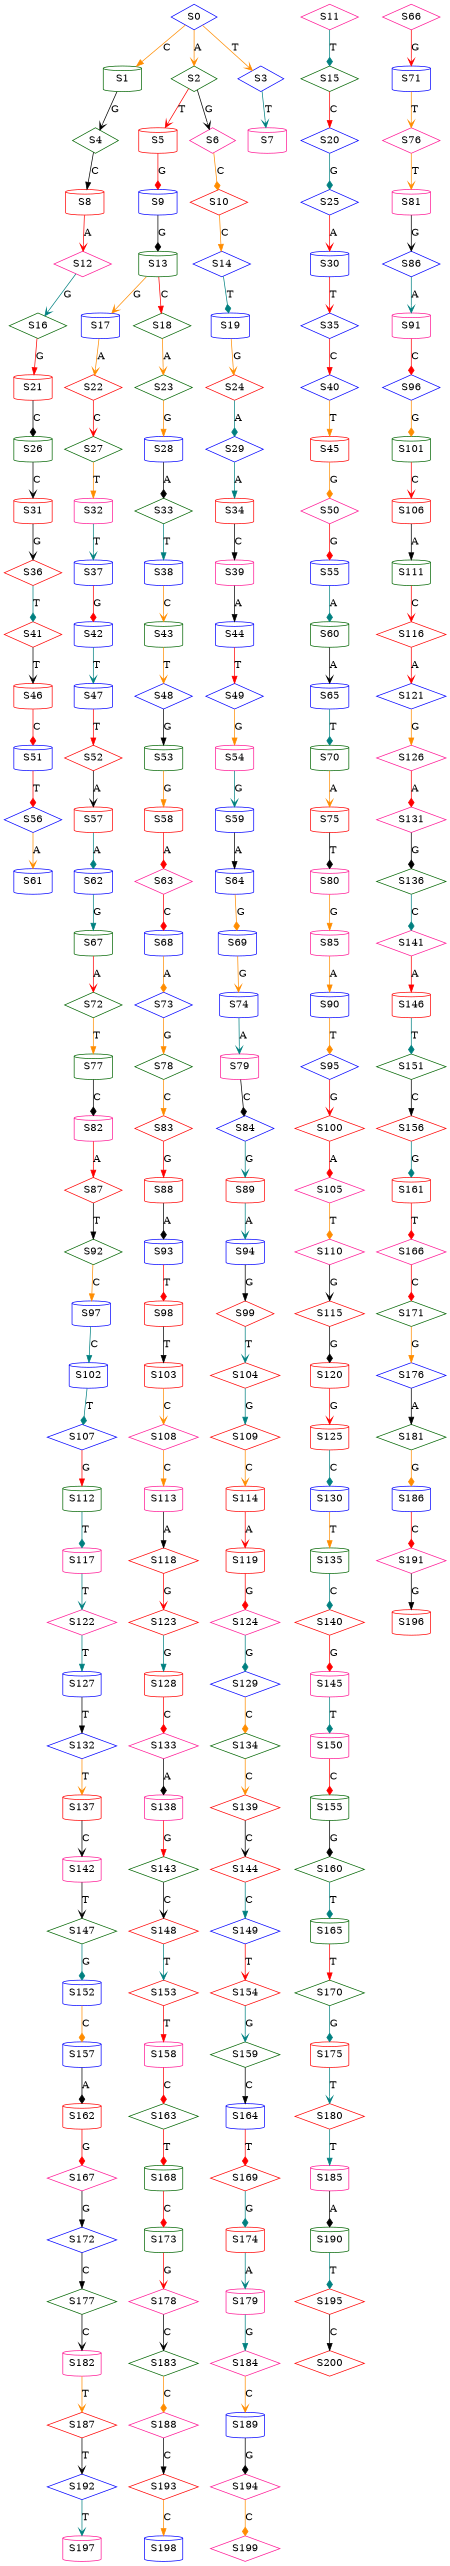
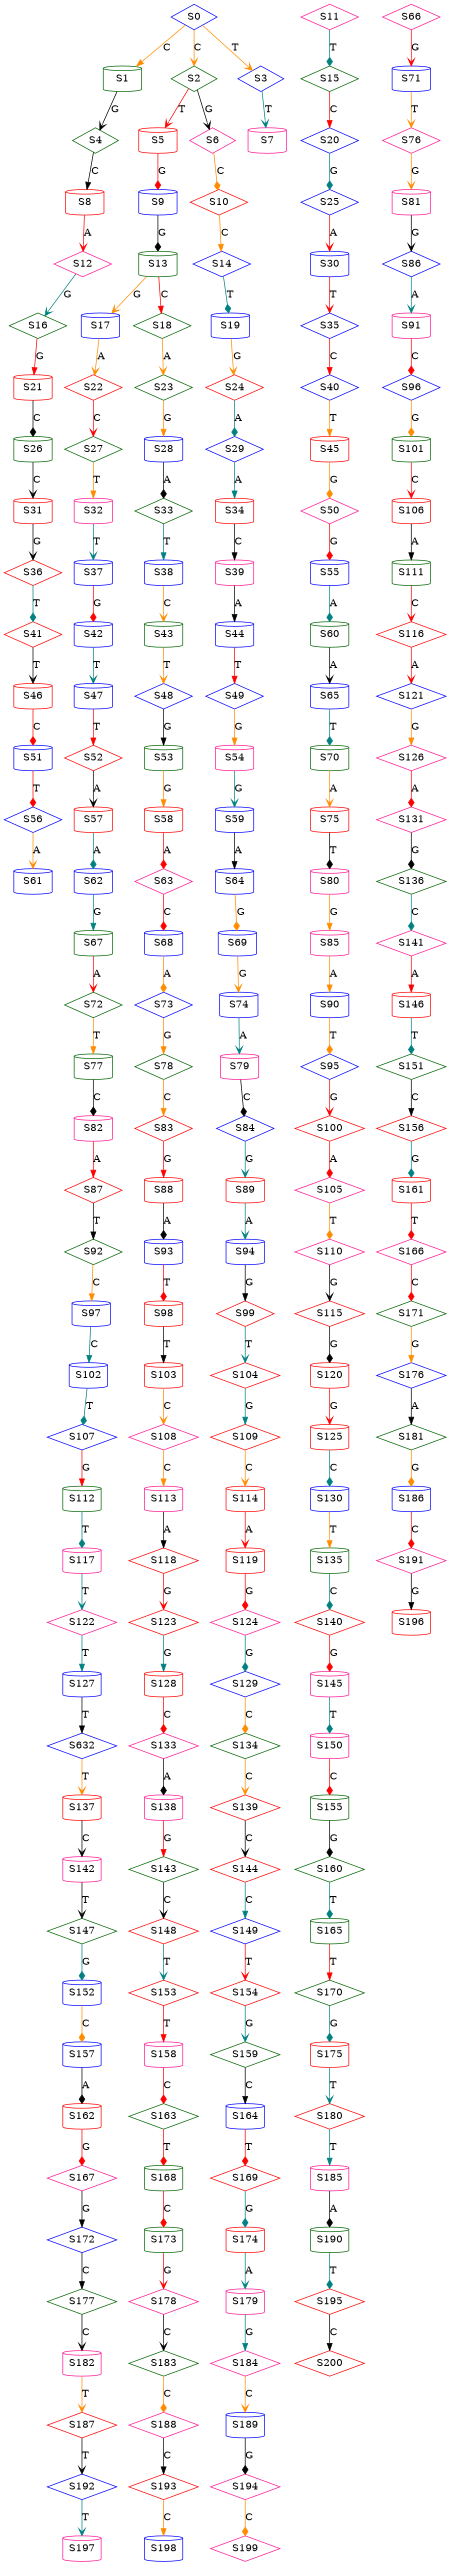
(198, 48) -> (198, 48)
(416, 171) -> (416, 171)
(82, 1746) -> (82, 1746)
